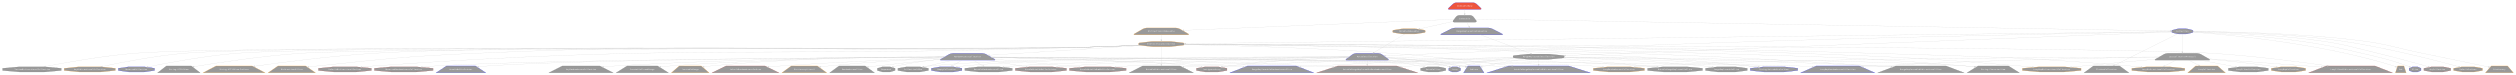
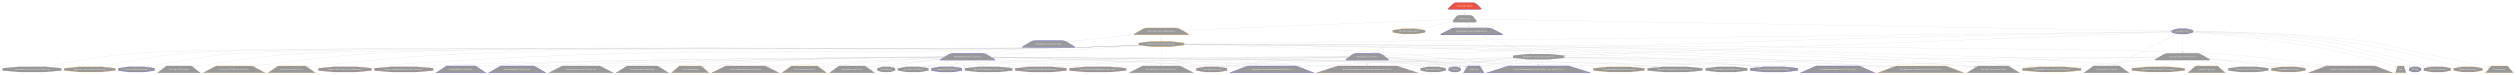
none -> (1049, 44)
none -> (517, 69)
(1921, 69) -> (1921, 69)
